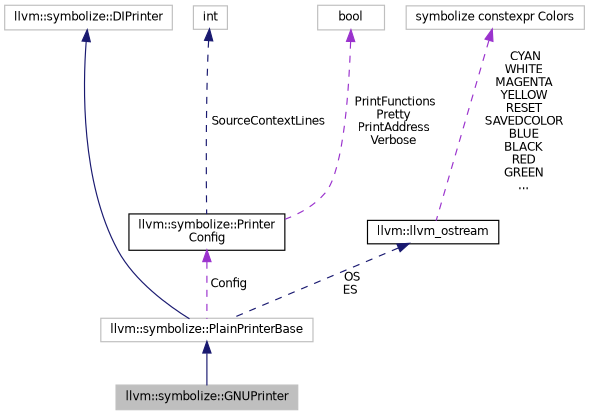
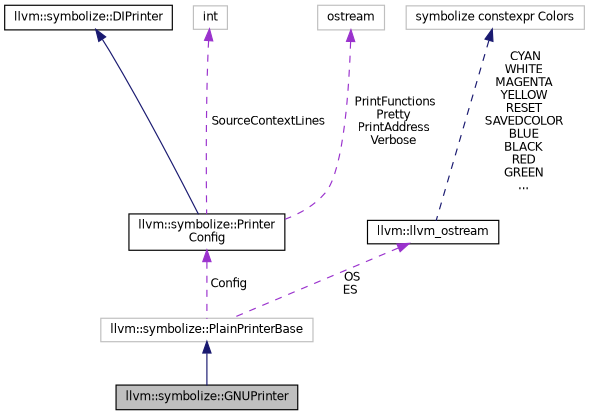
(89, 18) -> (89, 18)
(351, 18) -> (351, 18)
(206, 127) -> (206, 127)
(462, 131) -> (462, 131)
(98, 198) -> (152, 126)
(315, 283) -> (315, 283)
(207, 397) -> (207, 397)
